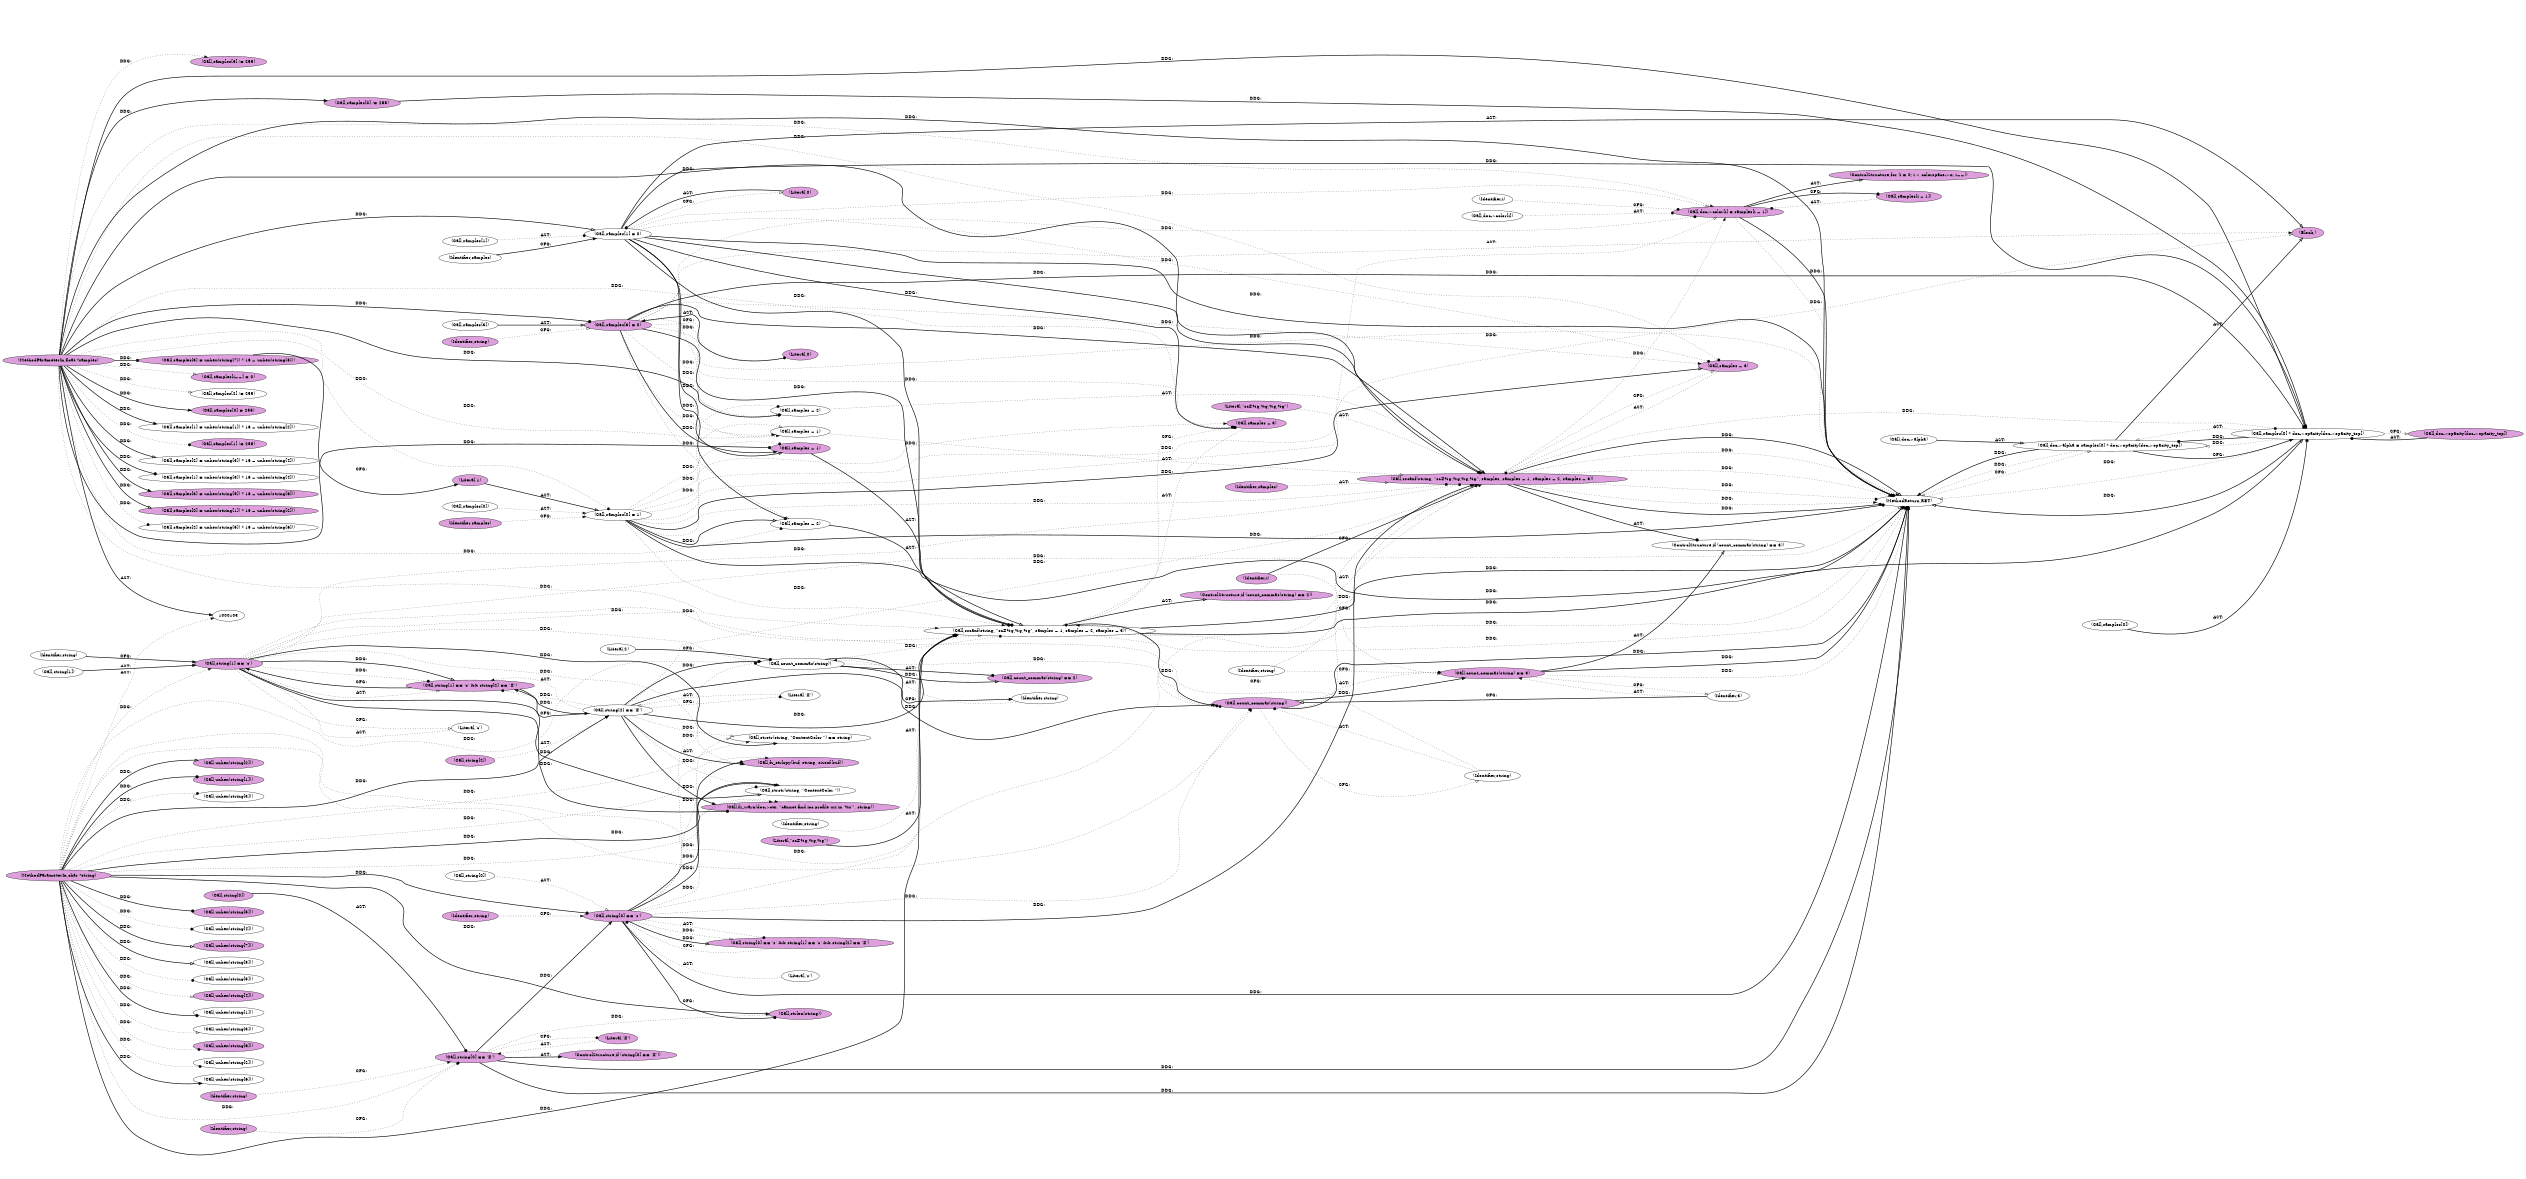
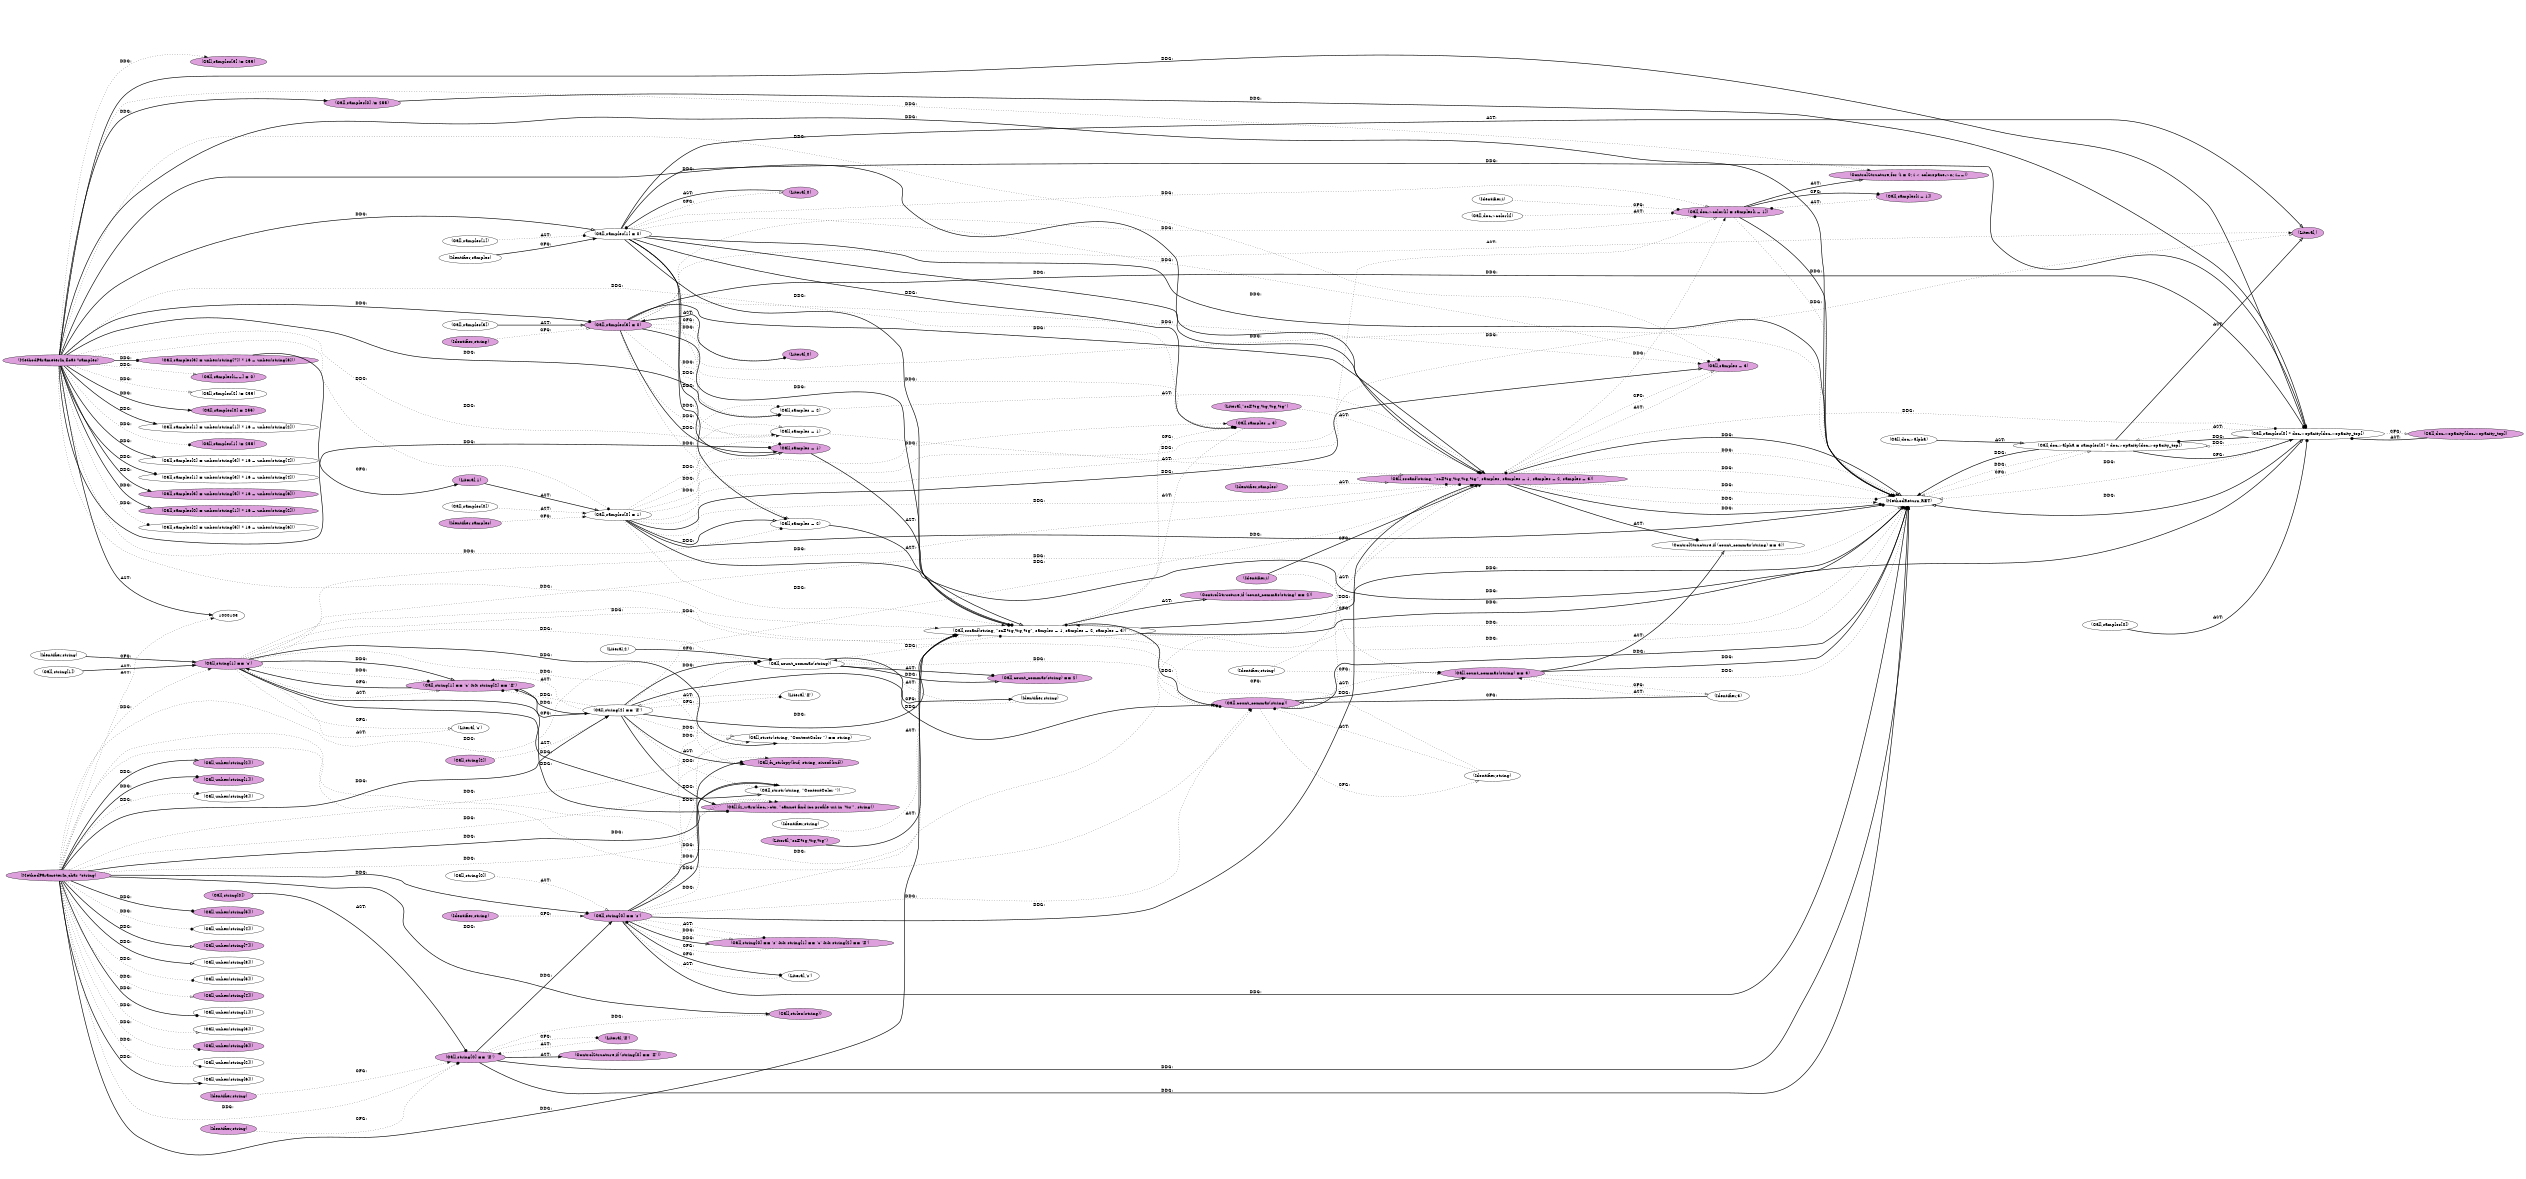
(813, 127) -> (866, 105)
(2308, 233) -> (2308, 233)
(680, 1001) -> (697, 961)
